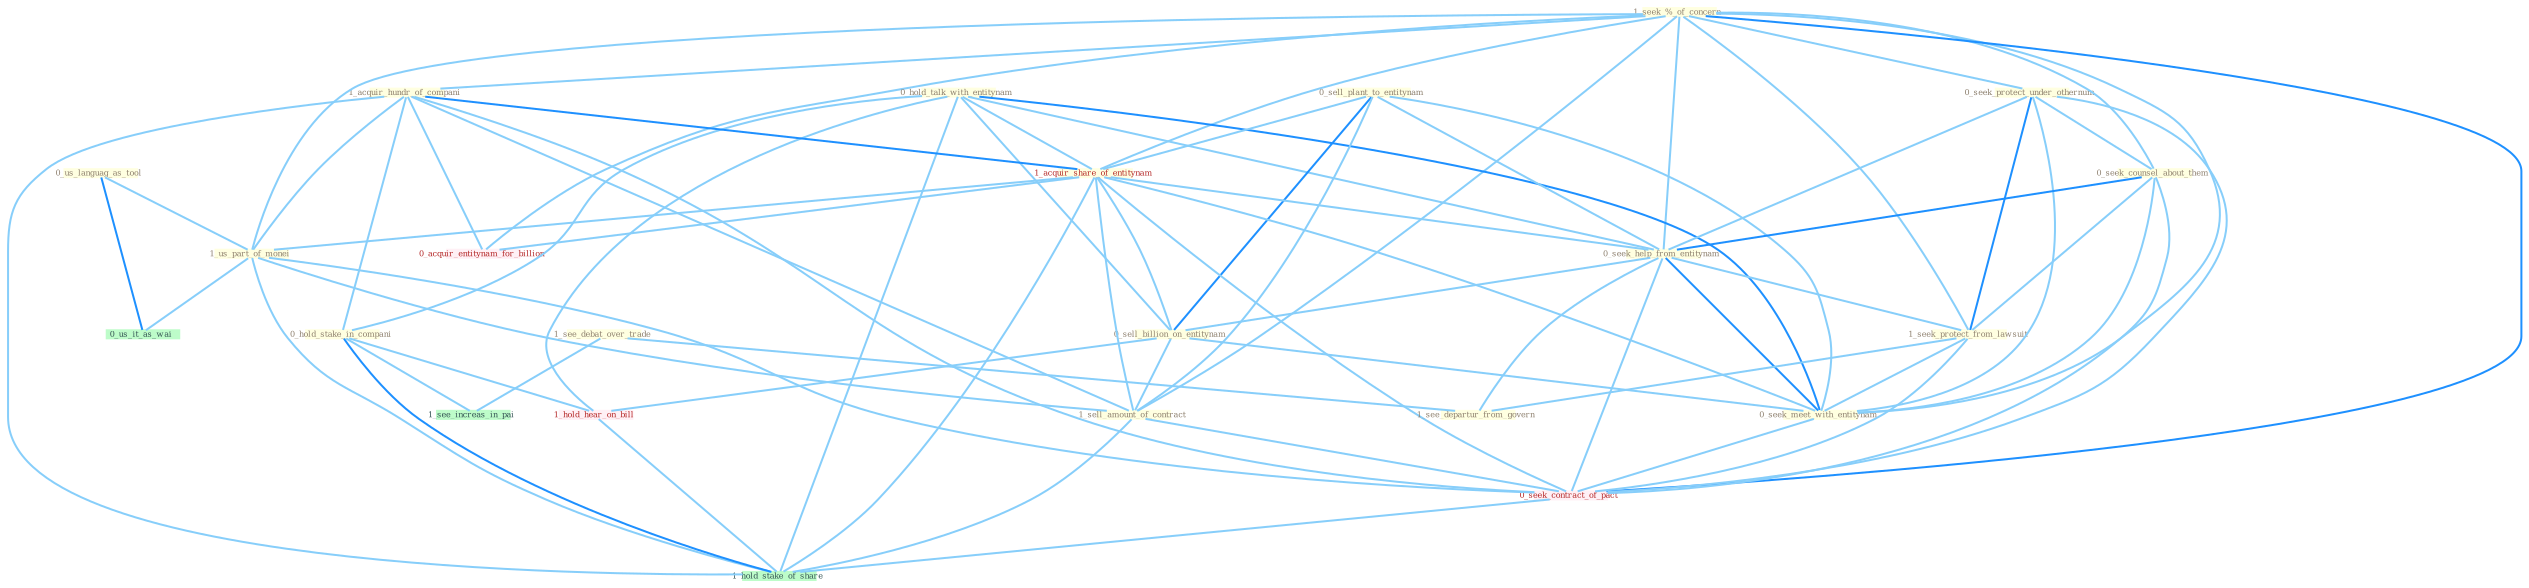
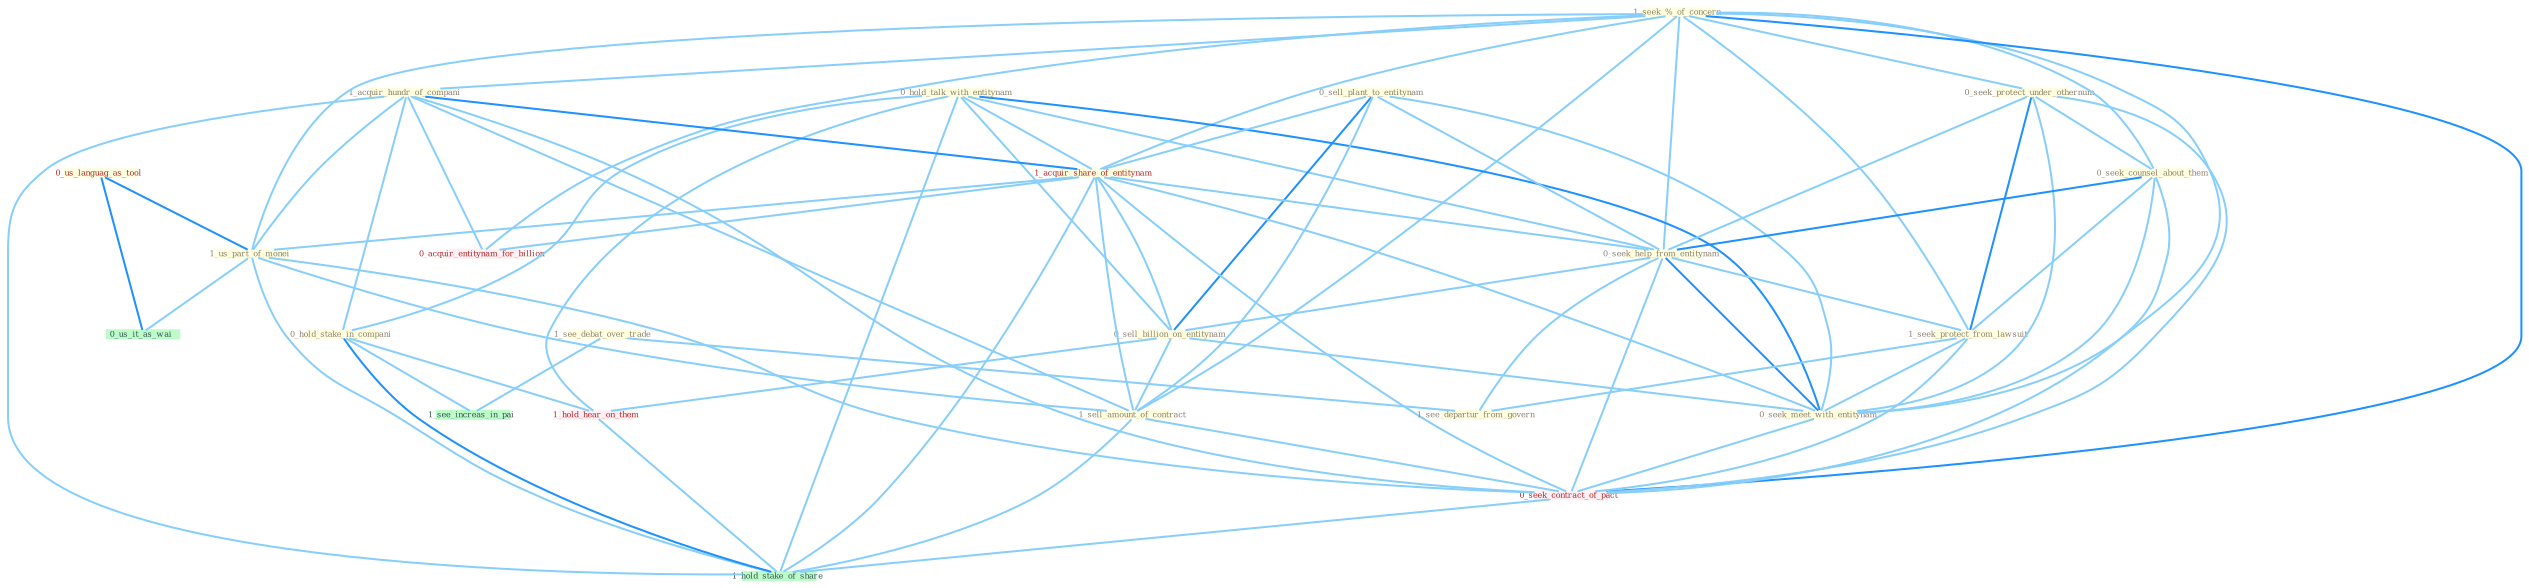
(101, 173) -> (101, 173)
(176, 214) -> (176, 214)
(596, 415) -> (596, 415)
